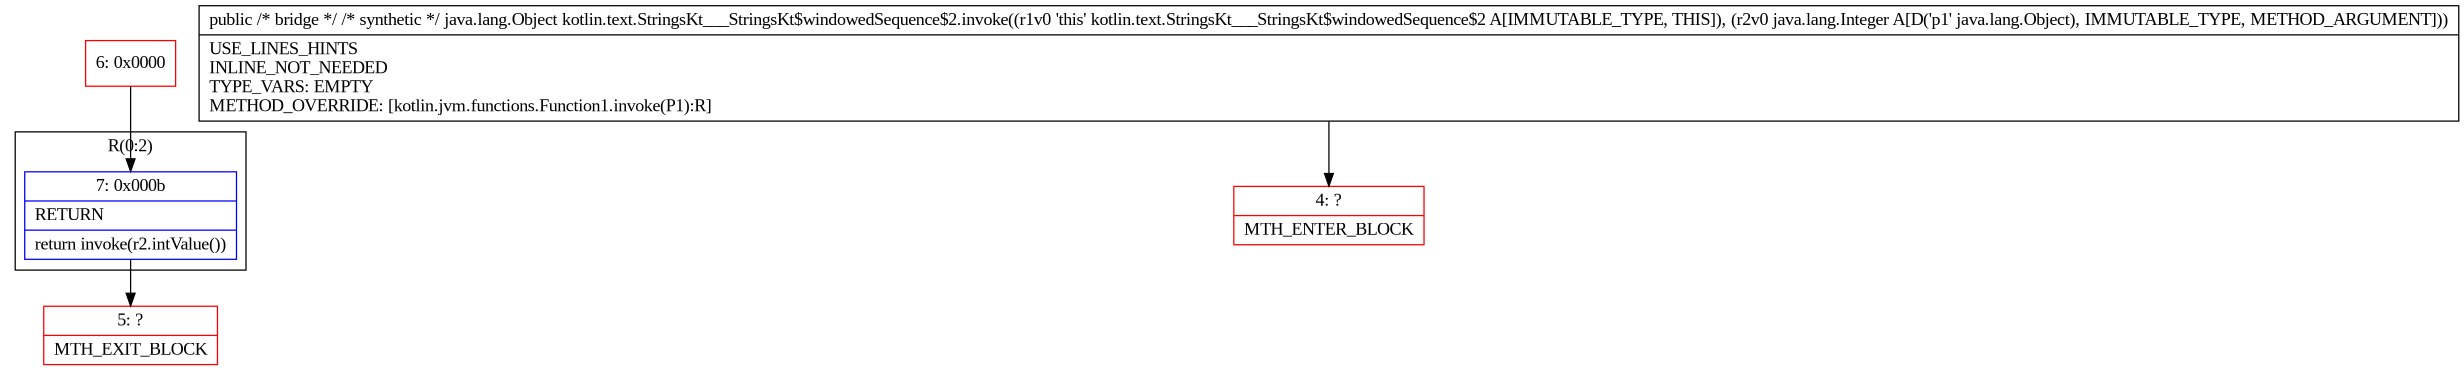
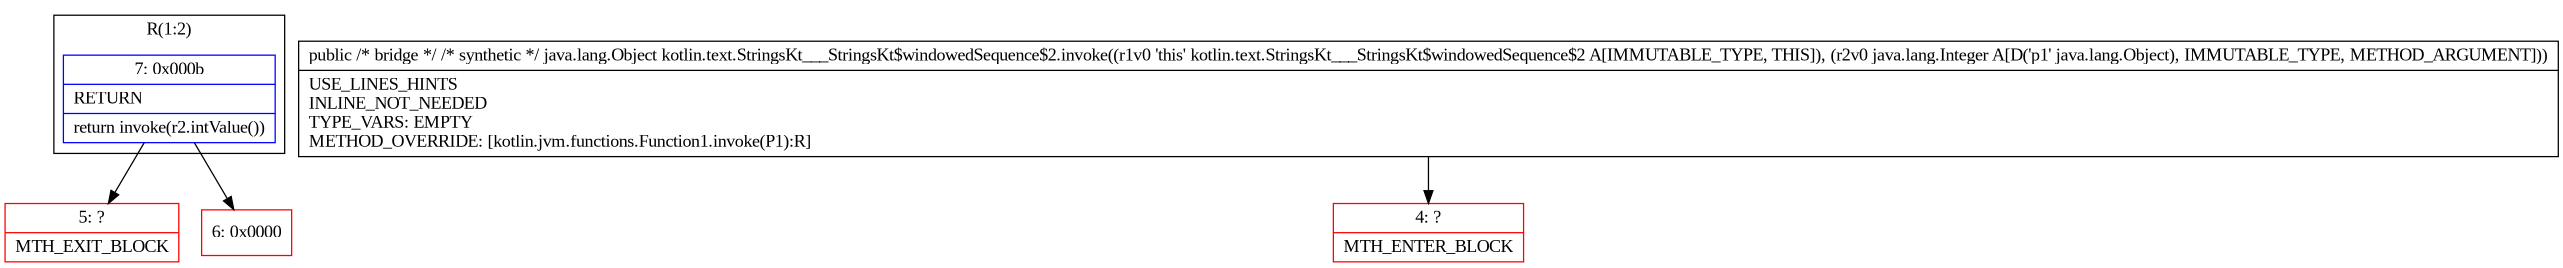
(131, 123) -> (211, 171)
(131, 146) -> (169, 30)
